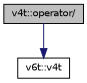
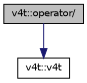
(44, 68) -> (44, 68)
